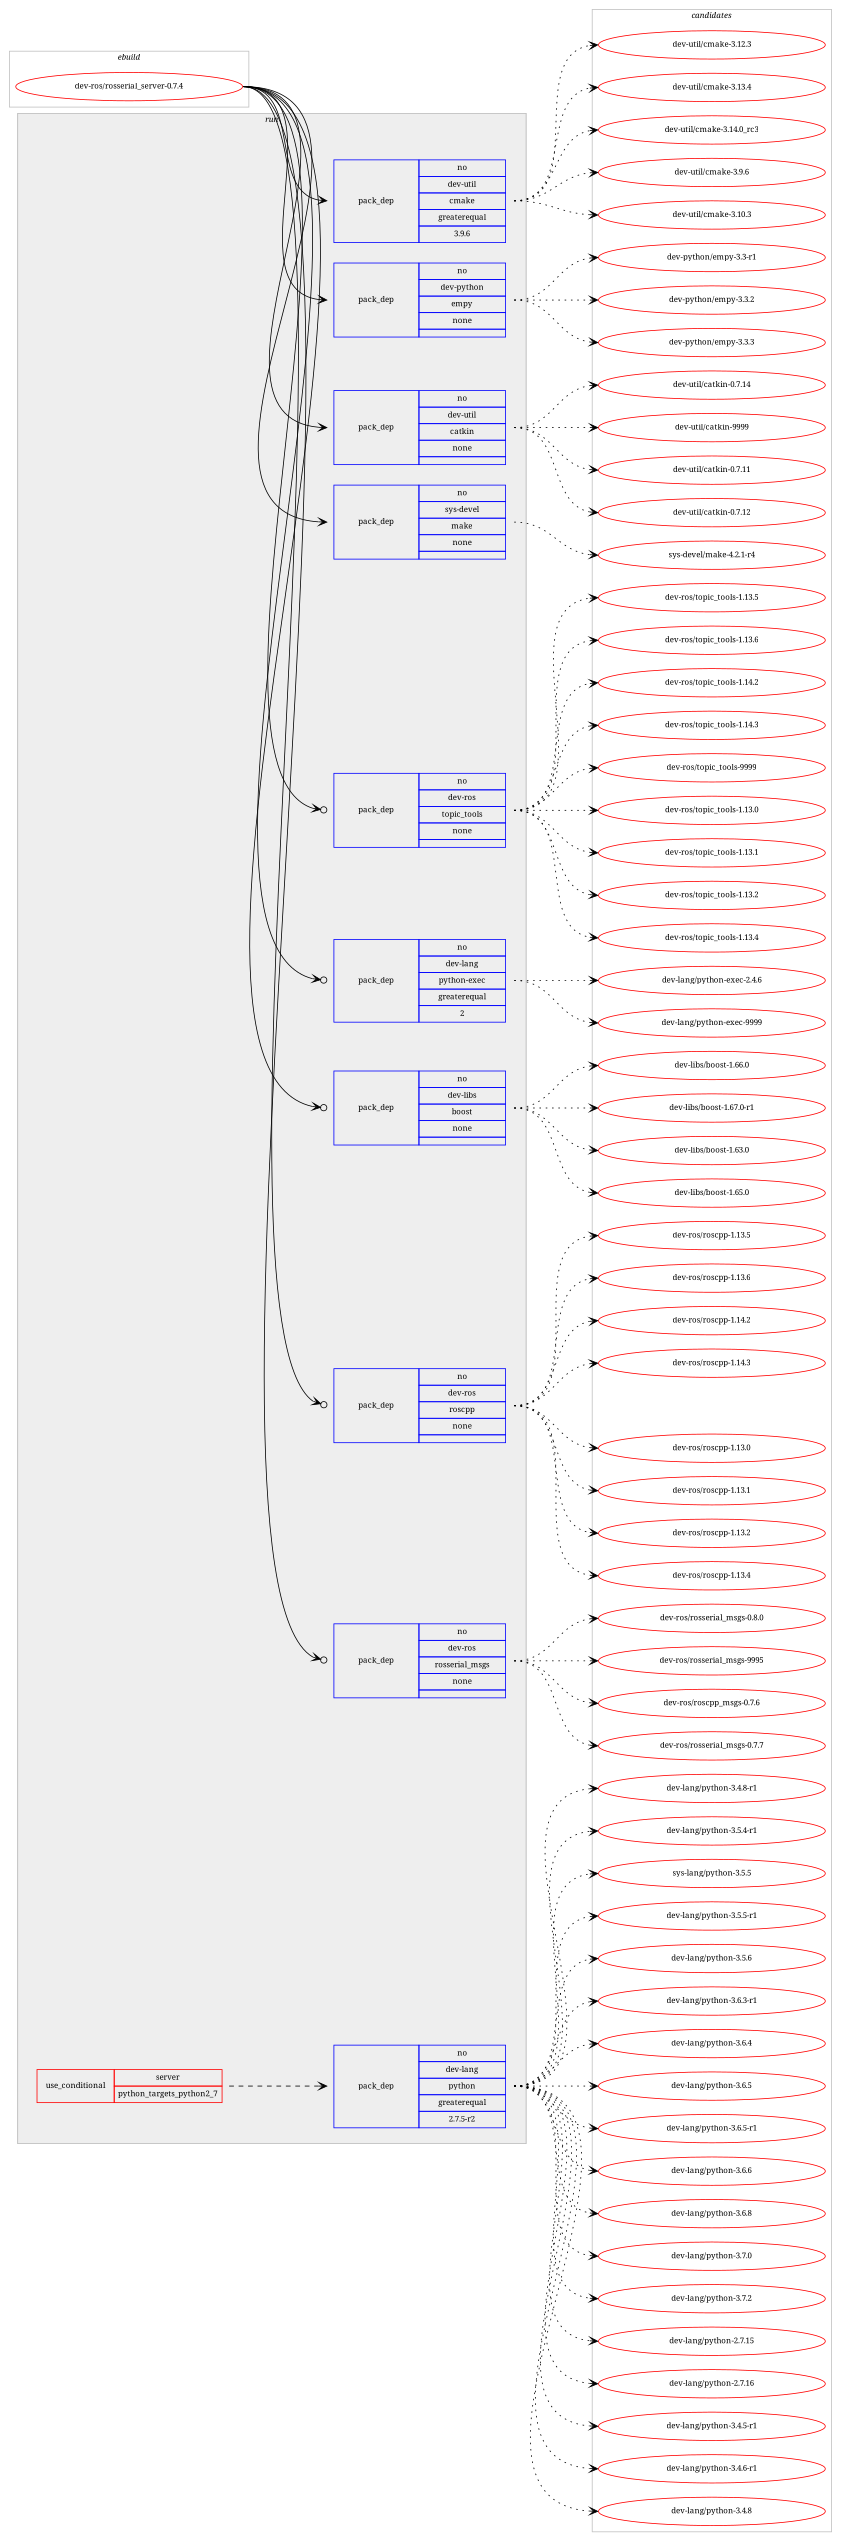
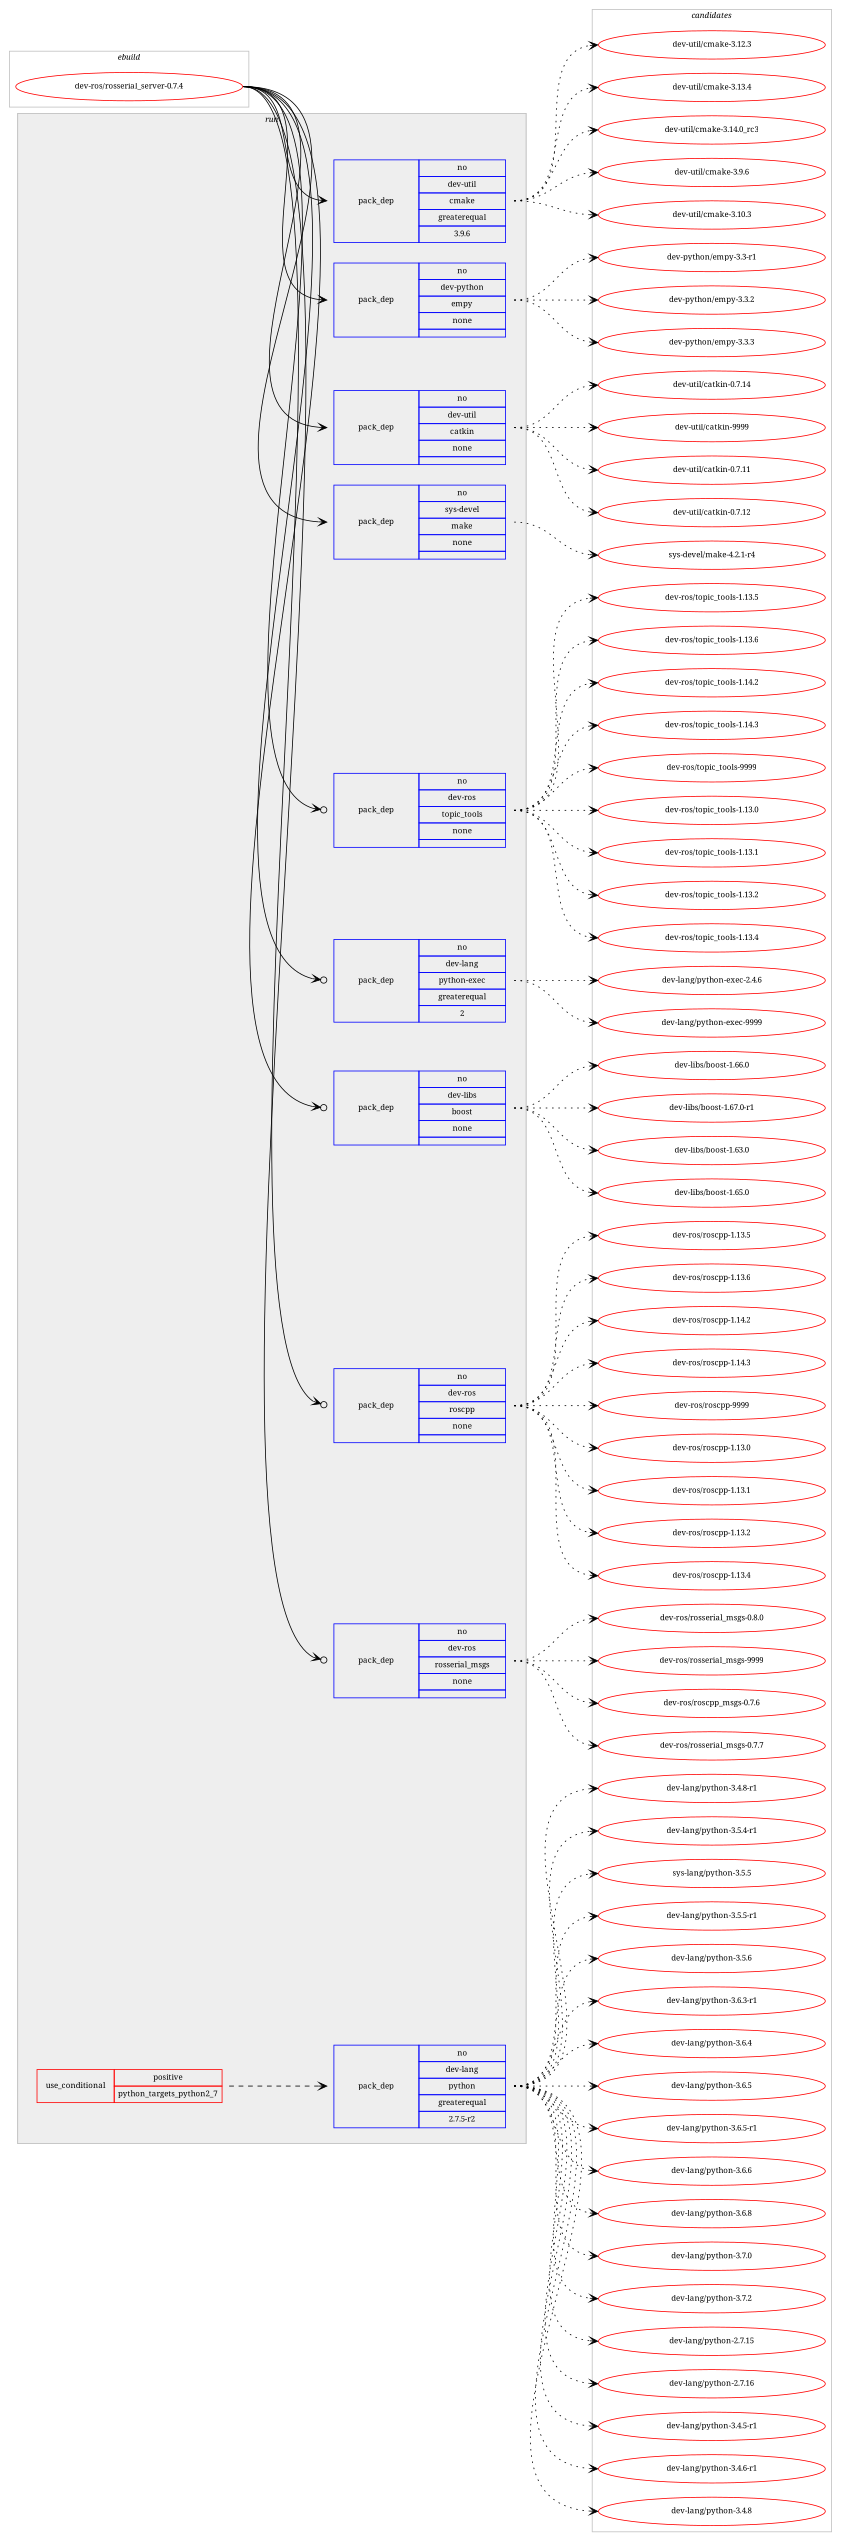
none -> (712, 1406)
(712, 1661) -> (712, 1661)
(168, 2077) -> (168, 2077)
